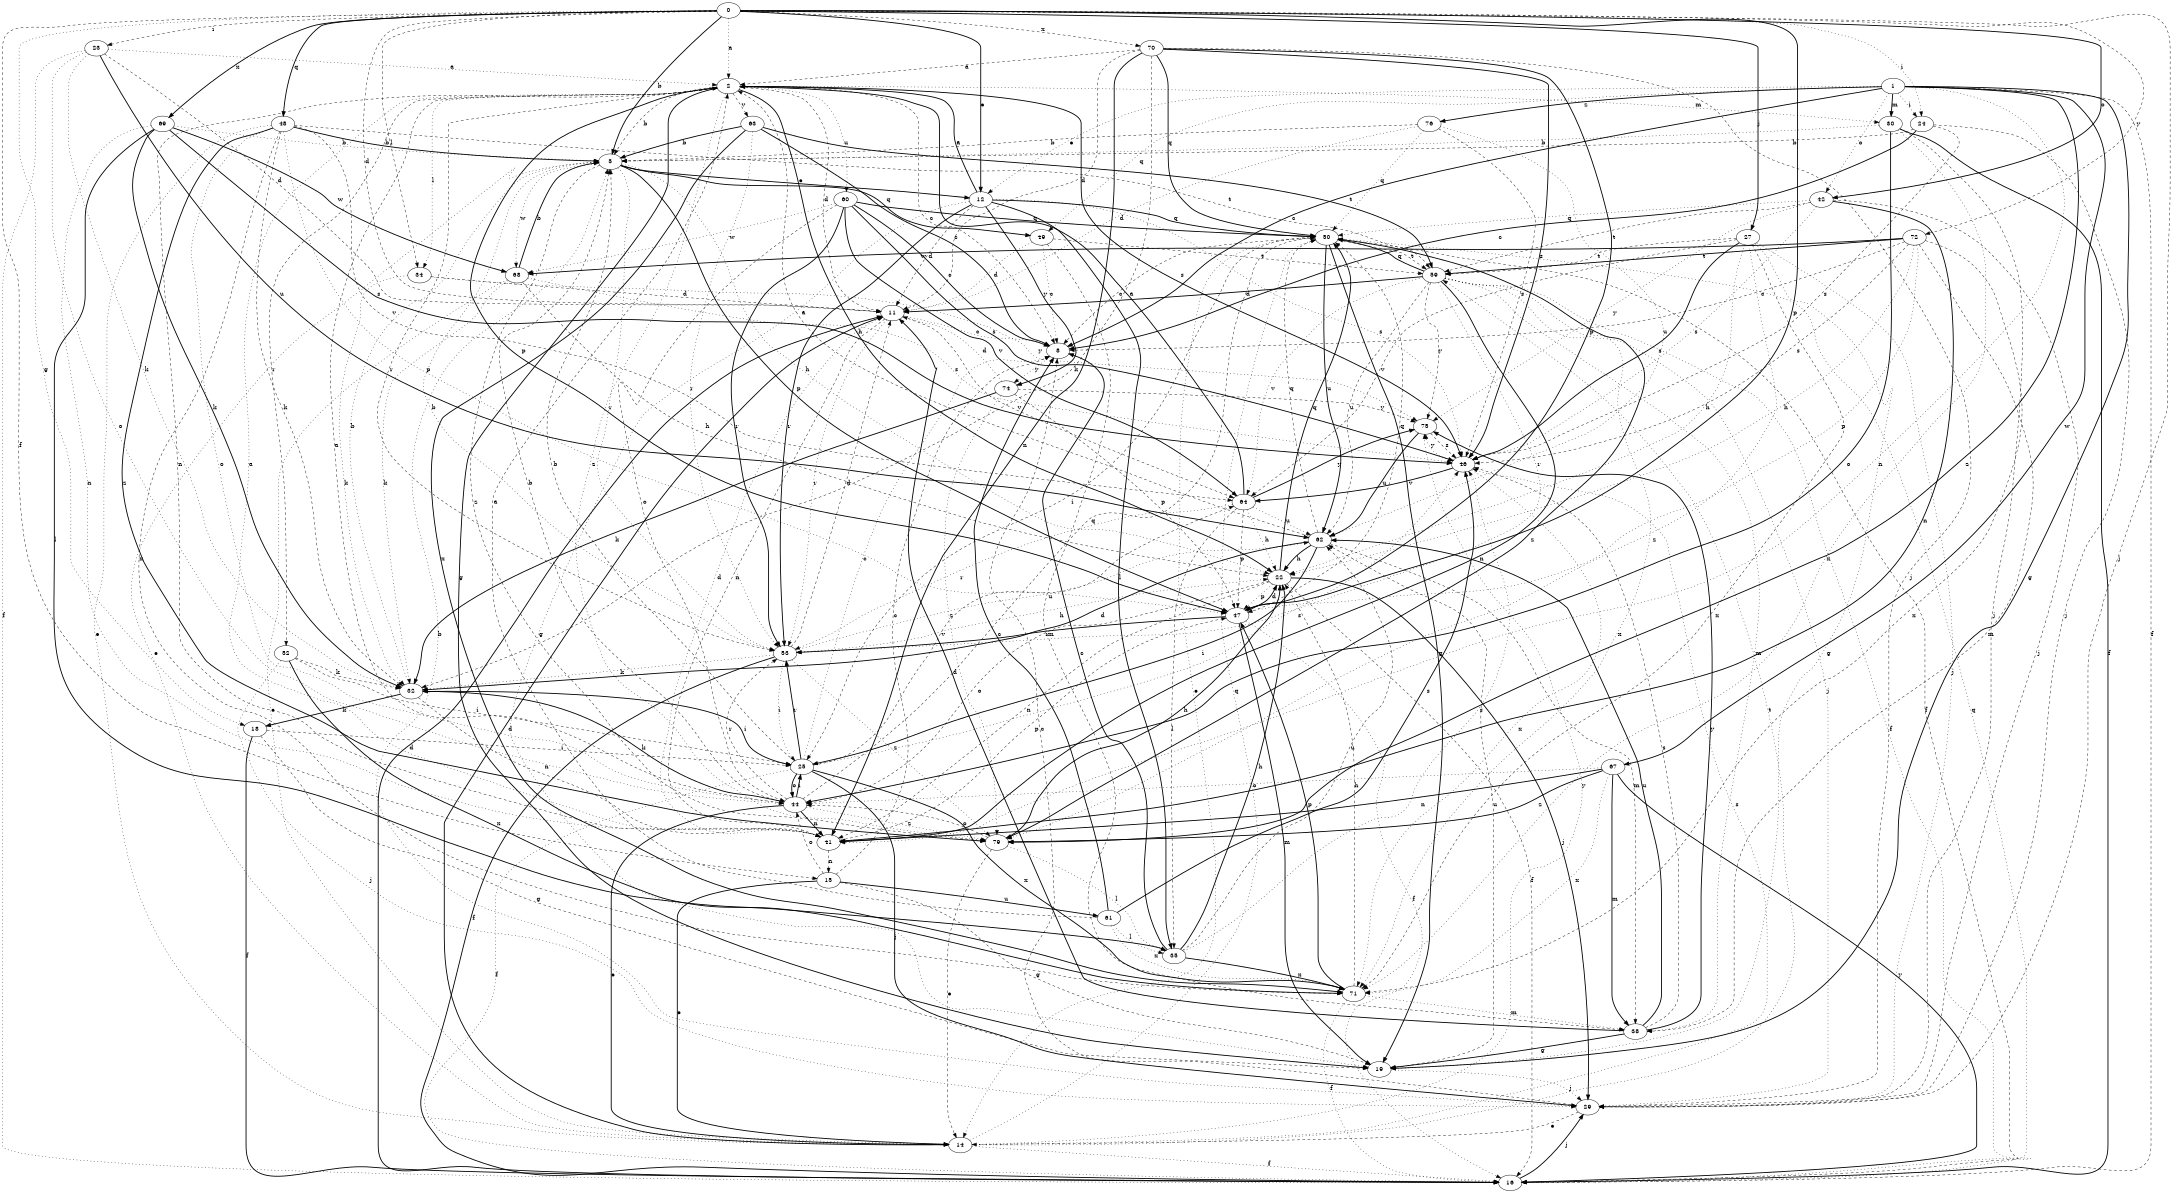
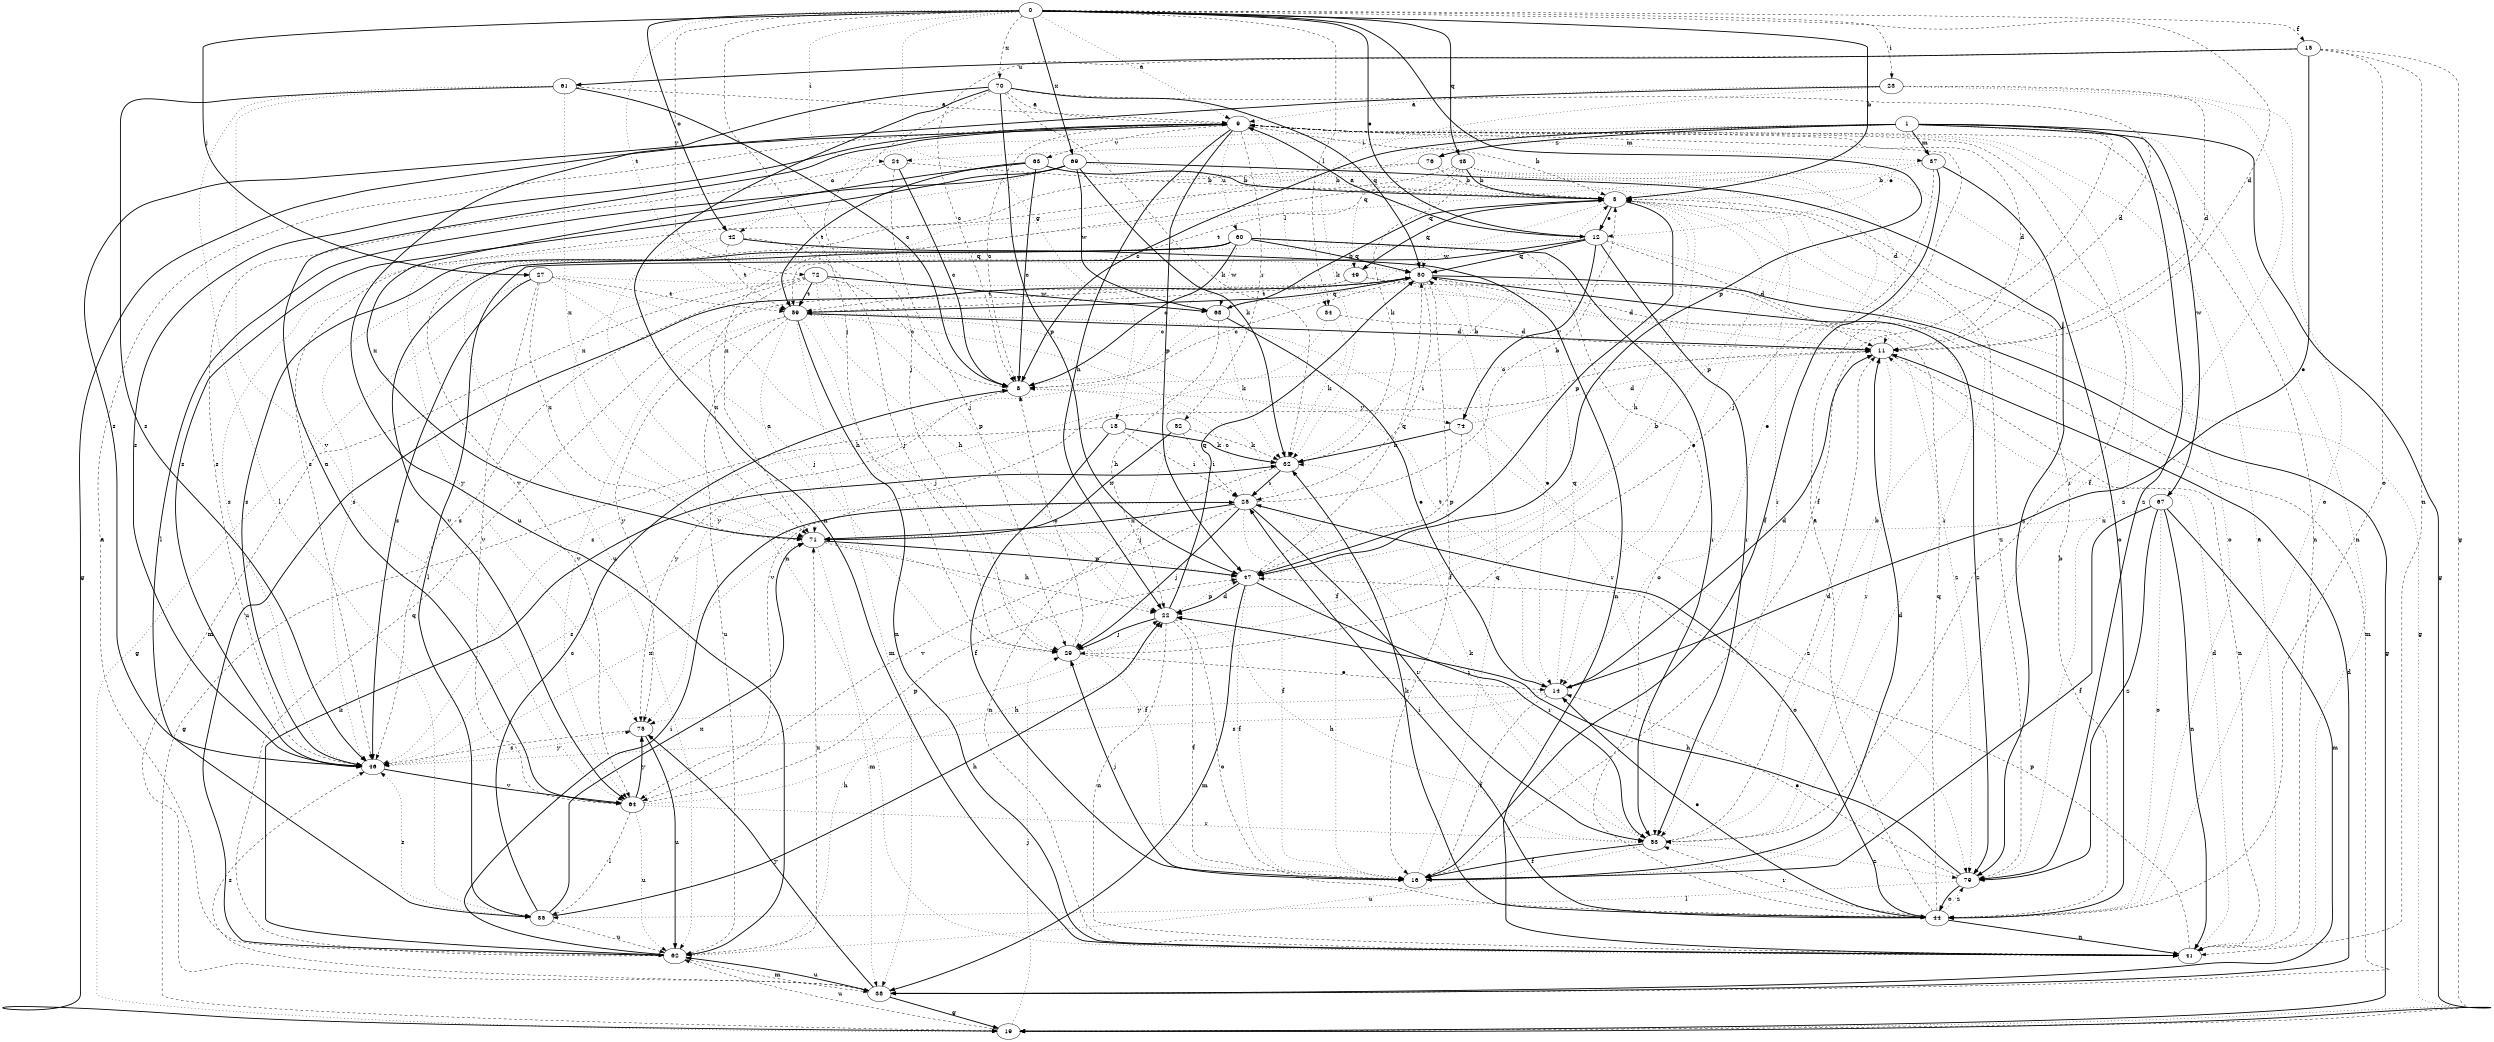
none -> (667, 38)
(729, 86) -> (1239, 124)
(1891, 124) -> (1934, 162)
none -> (245, 373)
(1216, 396) -> (755, 487)
(1298, 555) -> (848, 776)
(1103, 616) -> (341, 710)
(1620, 634) -> (769, 426)
(292, 707) -> (1877, 226)
(335, 710) -> (1200, 441)
none -> (816, 806)
(901, 812) -> (1949, 895)
(1285, 856) -> (1148, 852)
(829, 859) -> (2422, 520)
(322, 883) -> (1410, 480)
(1900, 975) -> (2081, 691)
(1233, 1164) -> (1480, 781)
